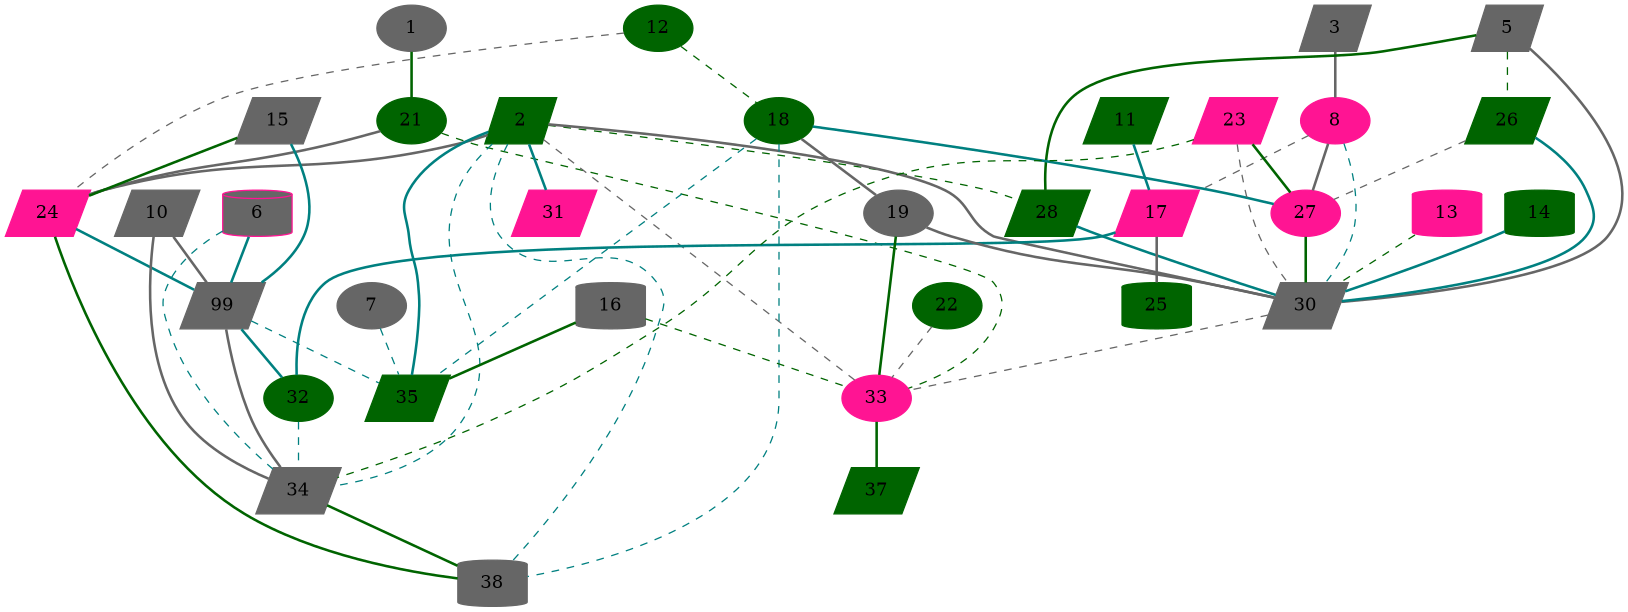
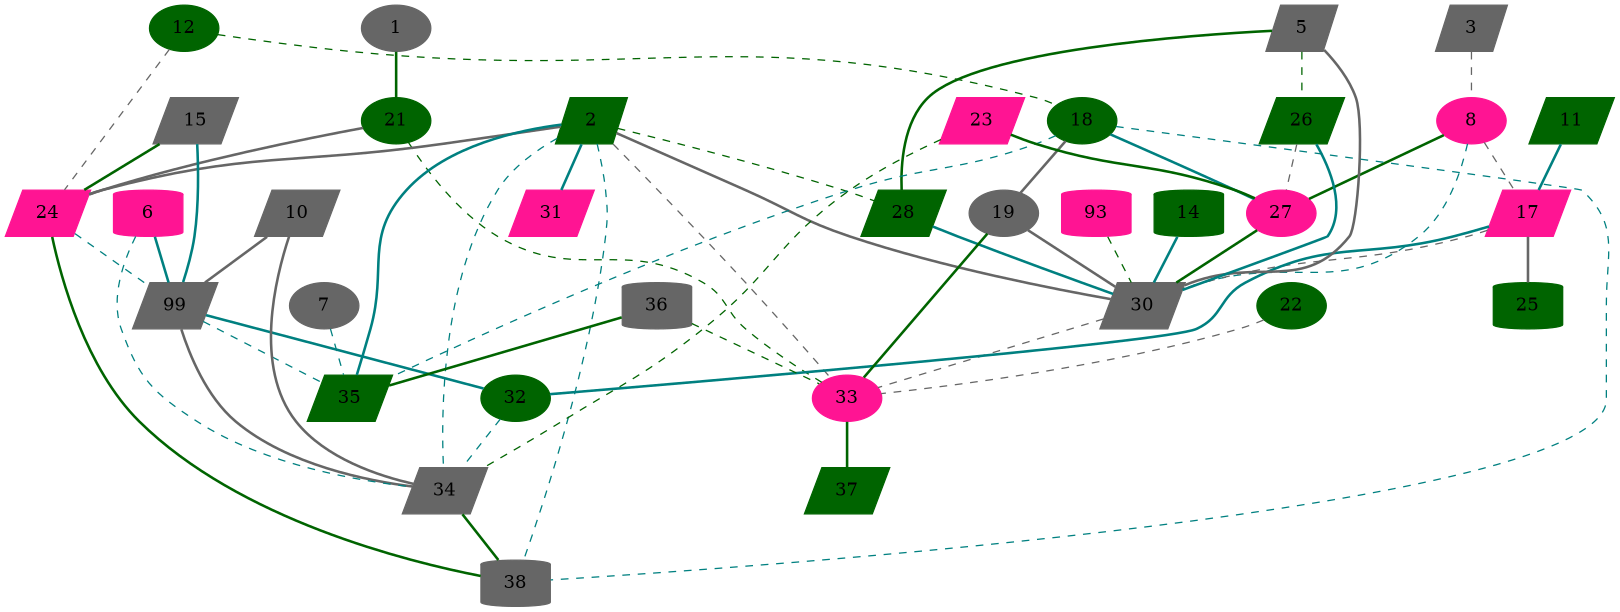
(1335, 75) -> (1472, 75)
(1321, 167) -> (1370, 170)
(257, 213) -> (148, 213)
(1447, 213) -> (1096, 213)
(1252, 217) -> (1335, 260)
(135, 259) -> (112, 260)
(611, 306) -> (657, 306)
